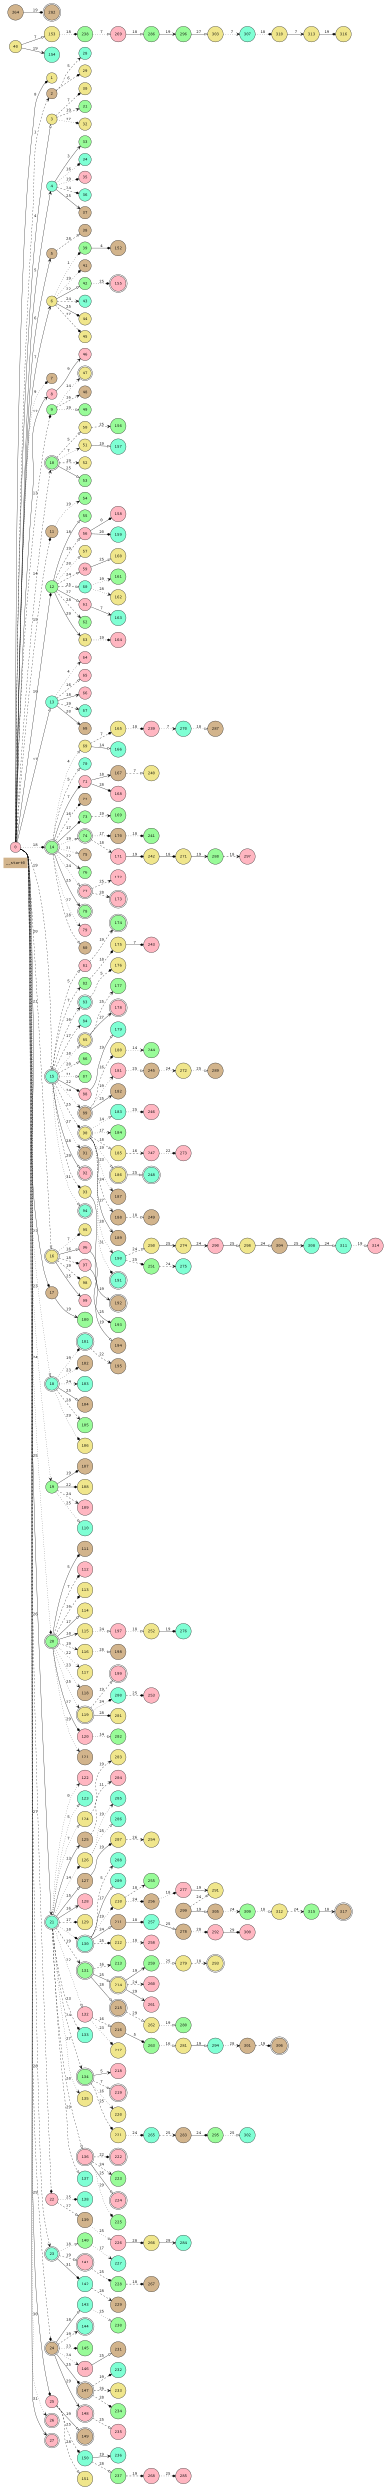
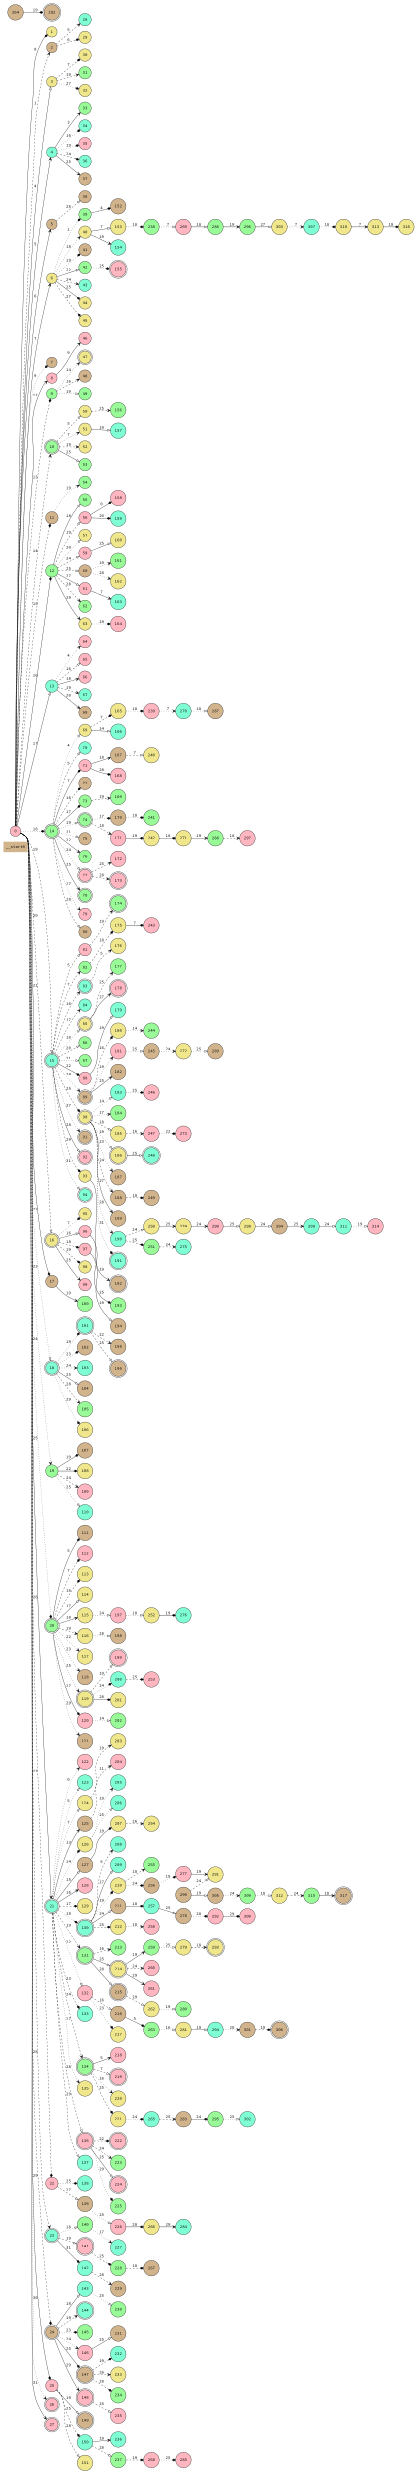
none -> (66, 256)
(85, 587) -> (85, 571)
(98, 983) -> (97, 965)
(133, 1217) -> (133, 1198)
none -> (118, 1369)
